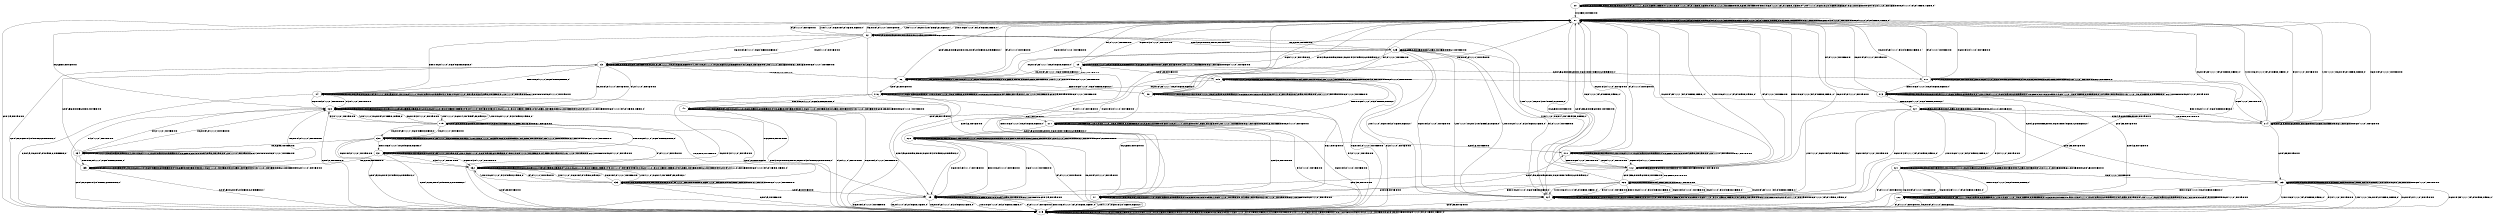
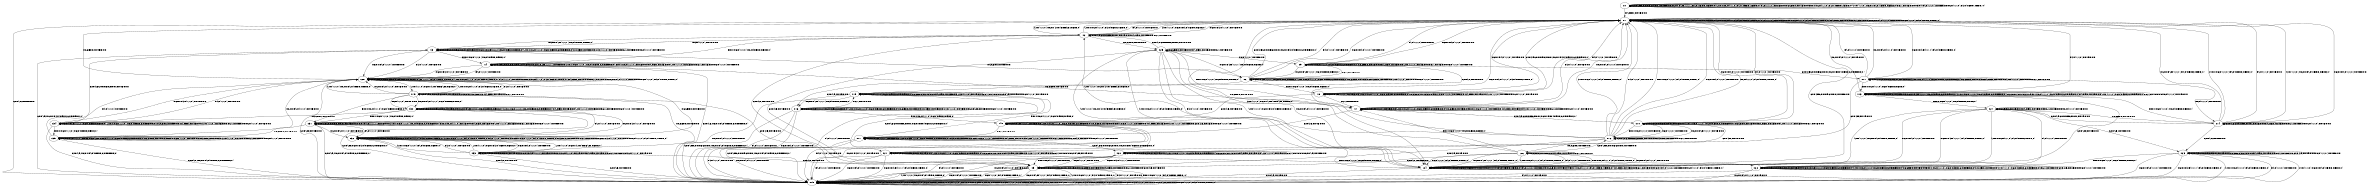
none -> (841, 106)
none -> (1179, 117)
(1237, 140) -> (1418, 147)
(2088, 176) -> none
